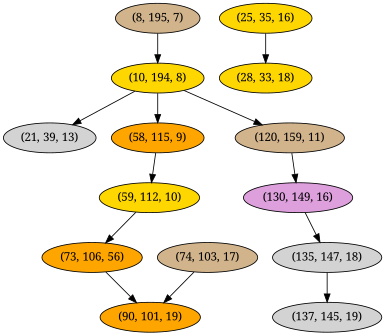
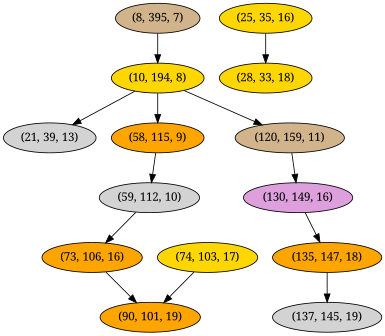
(158, 18) -> (158, 18)
(149, 198) -> (149, 198)
(92, 257) -> (92, 257)
(208, 257) -> (208, 257)
(327, 257) -> (327, 257)
